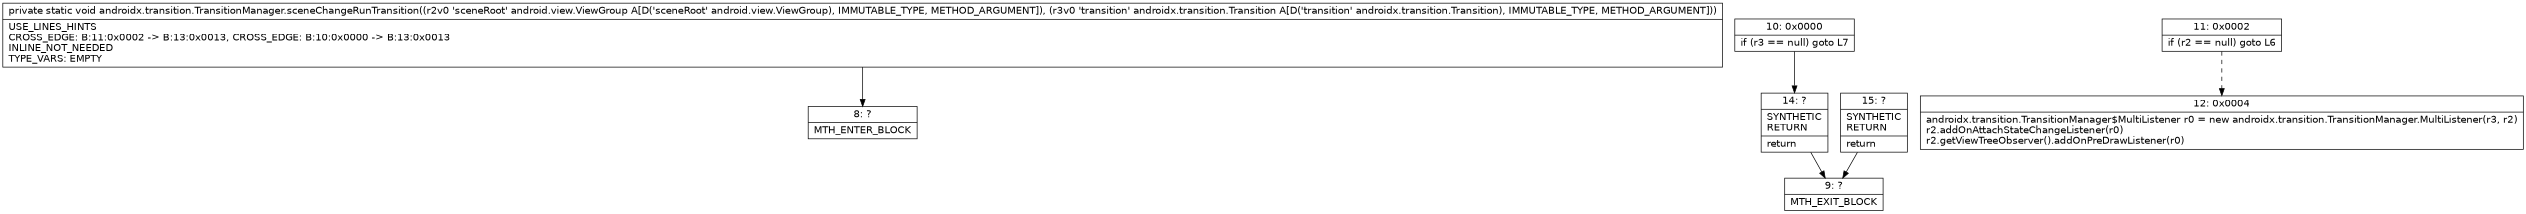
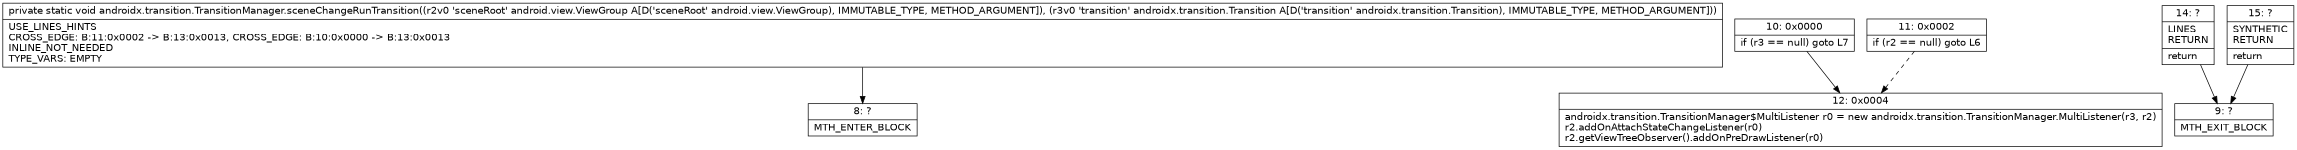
(1795, 68) -> (1821, 69)
(1795, 117) -> (2182, 30)
